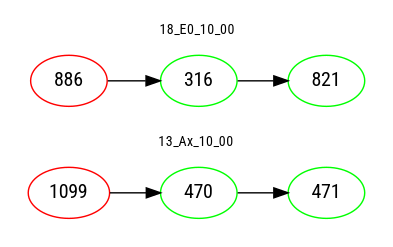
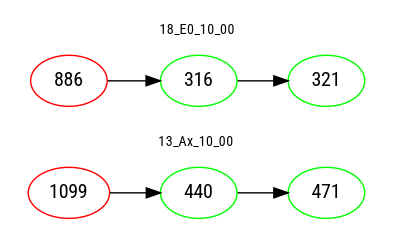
(326, 81) -> (326, 81)
(199, 193) -> (199, 193)
